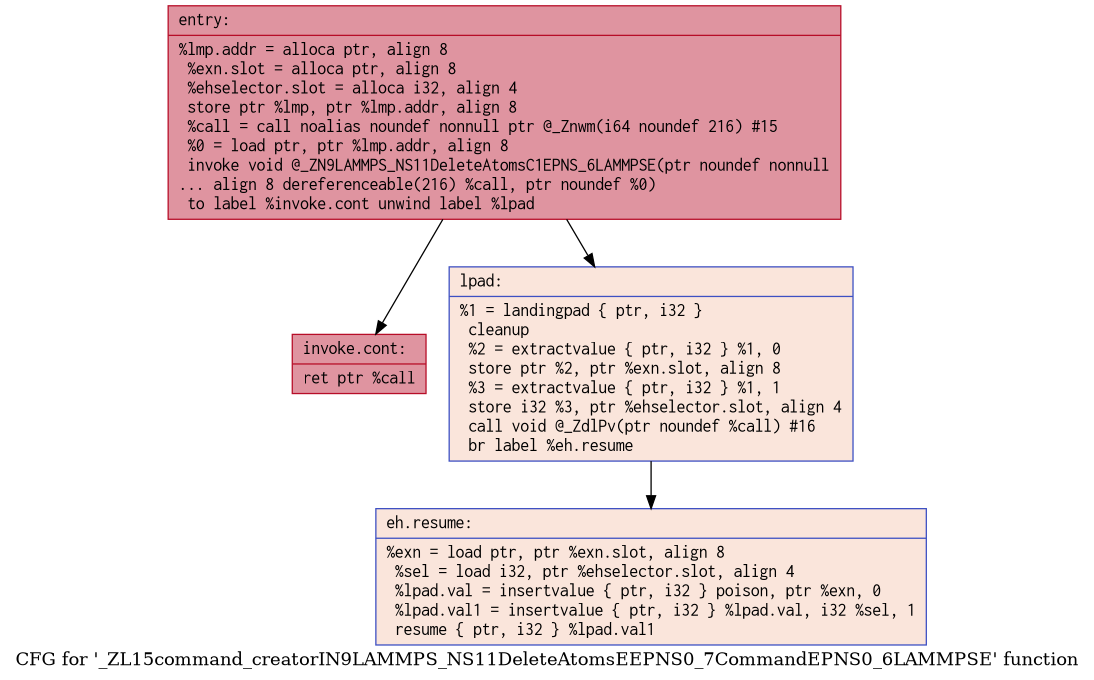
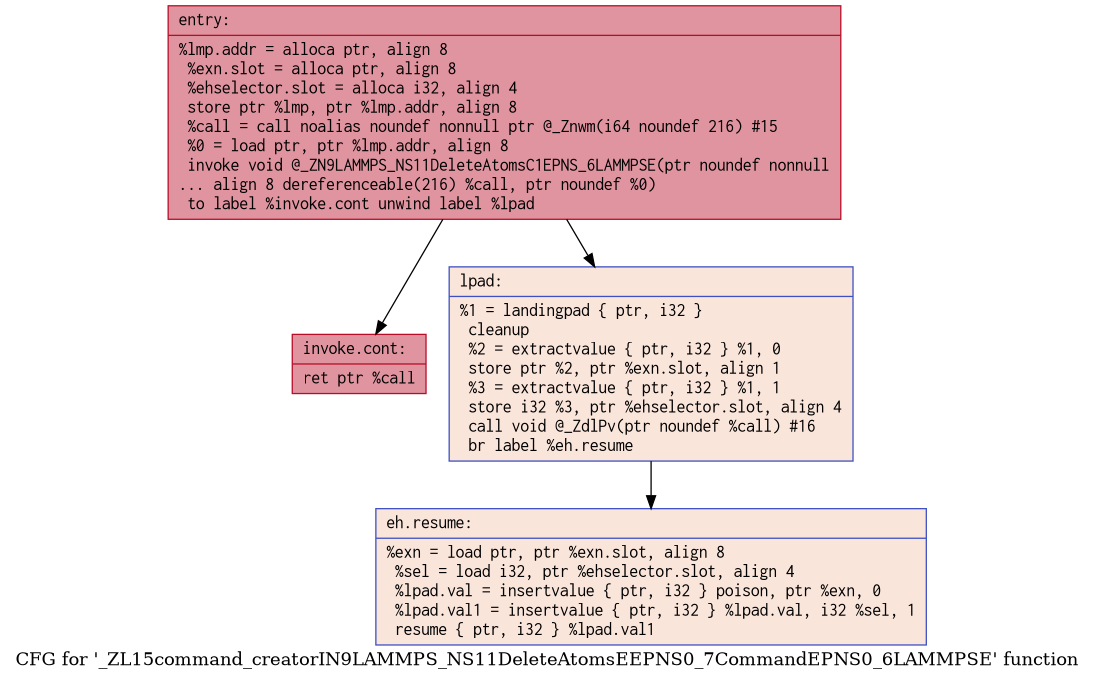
(620, 368) -> (620, 368)
